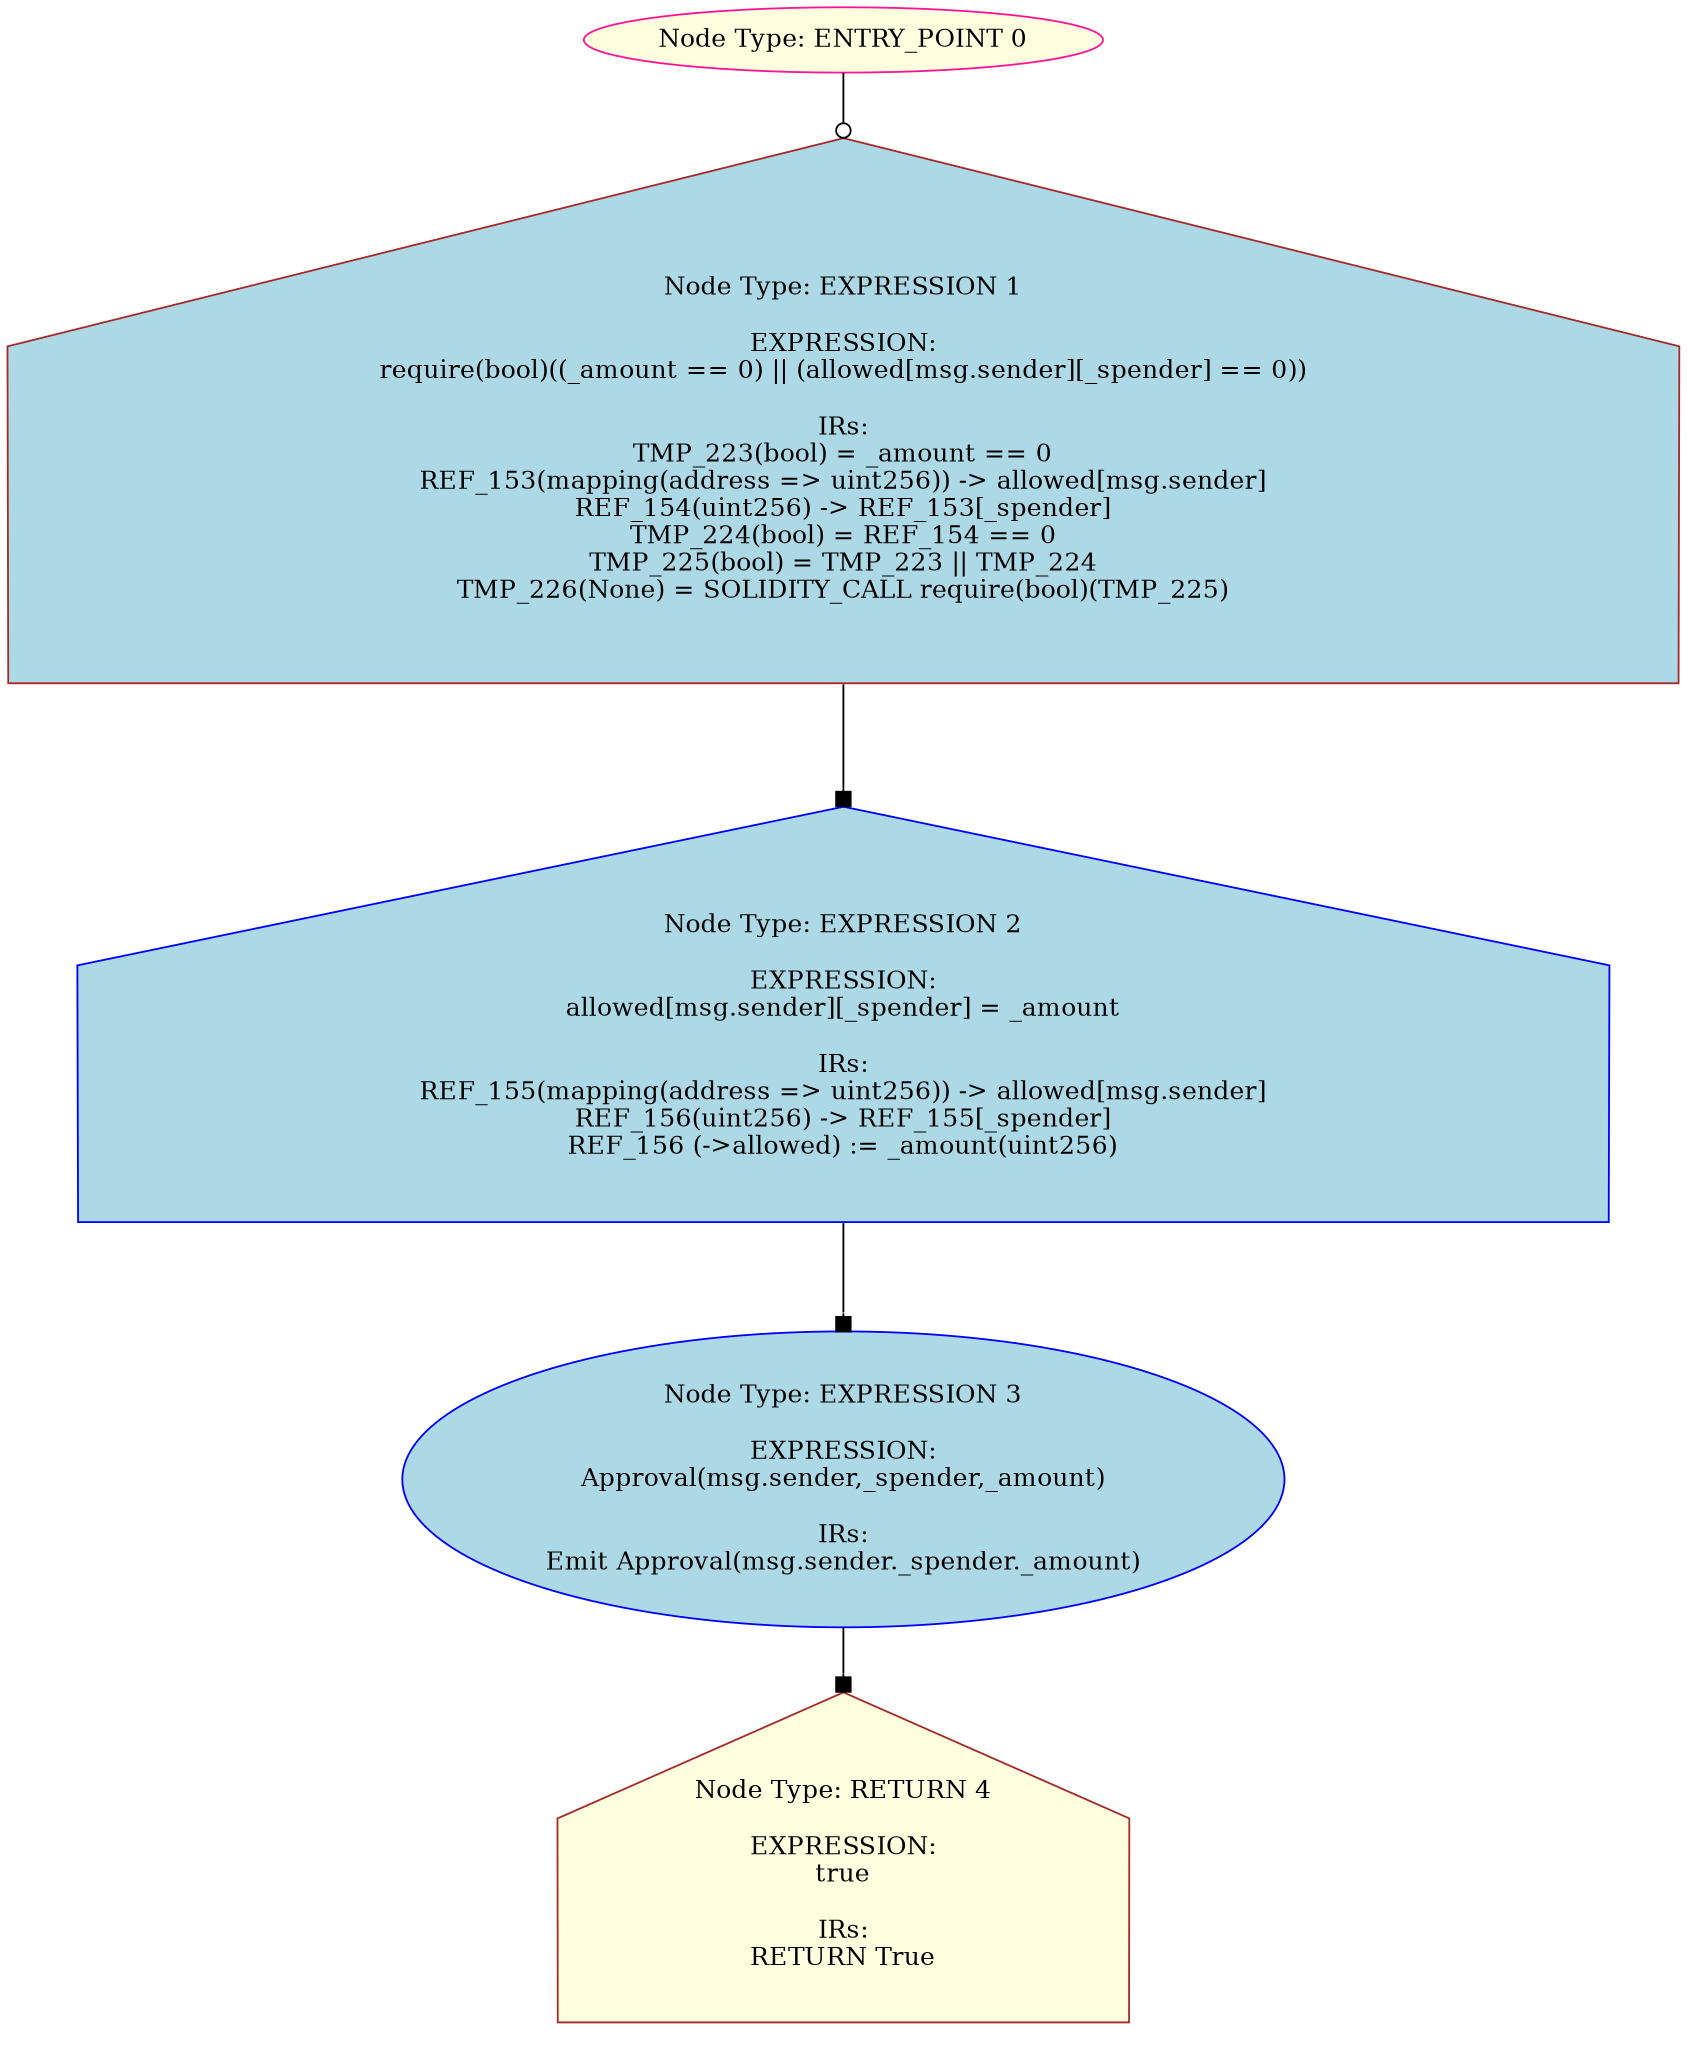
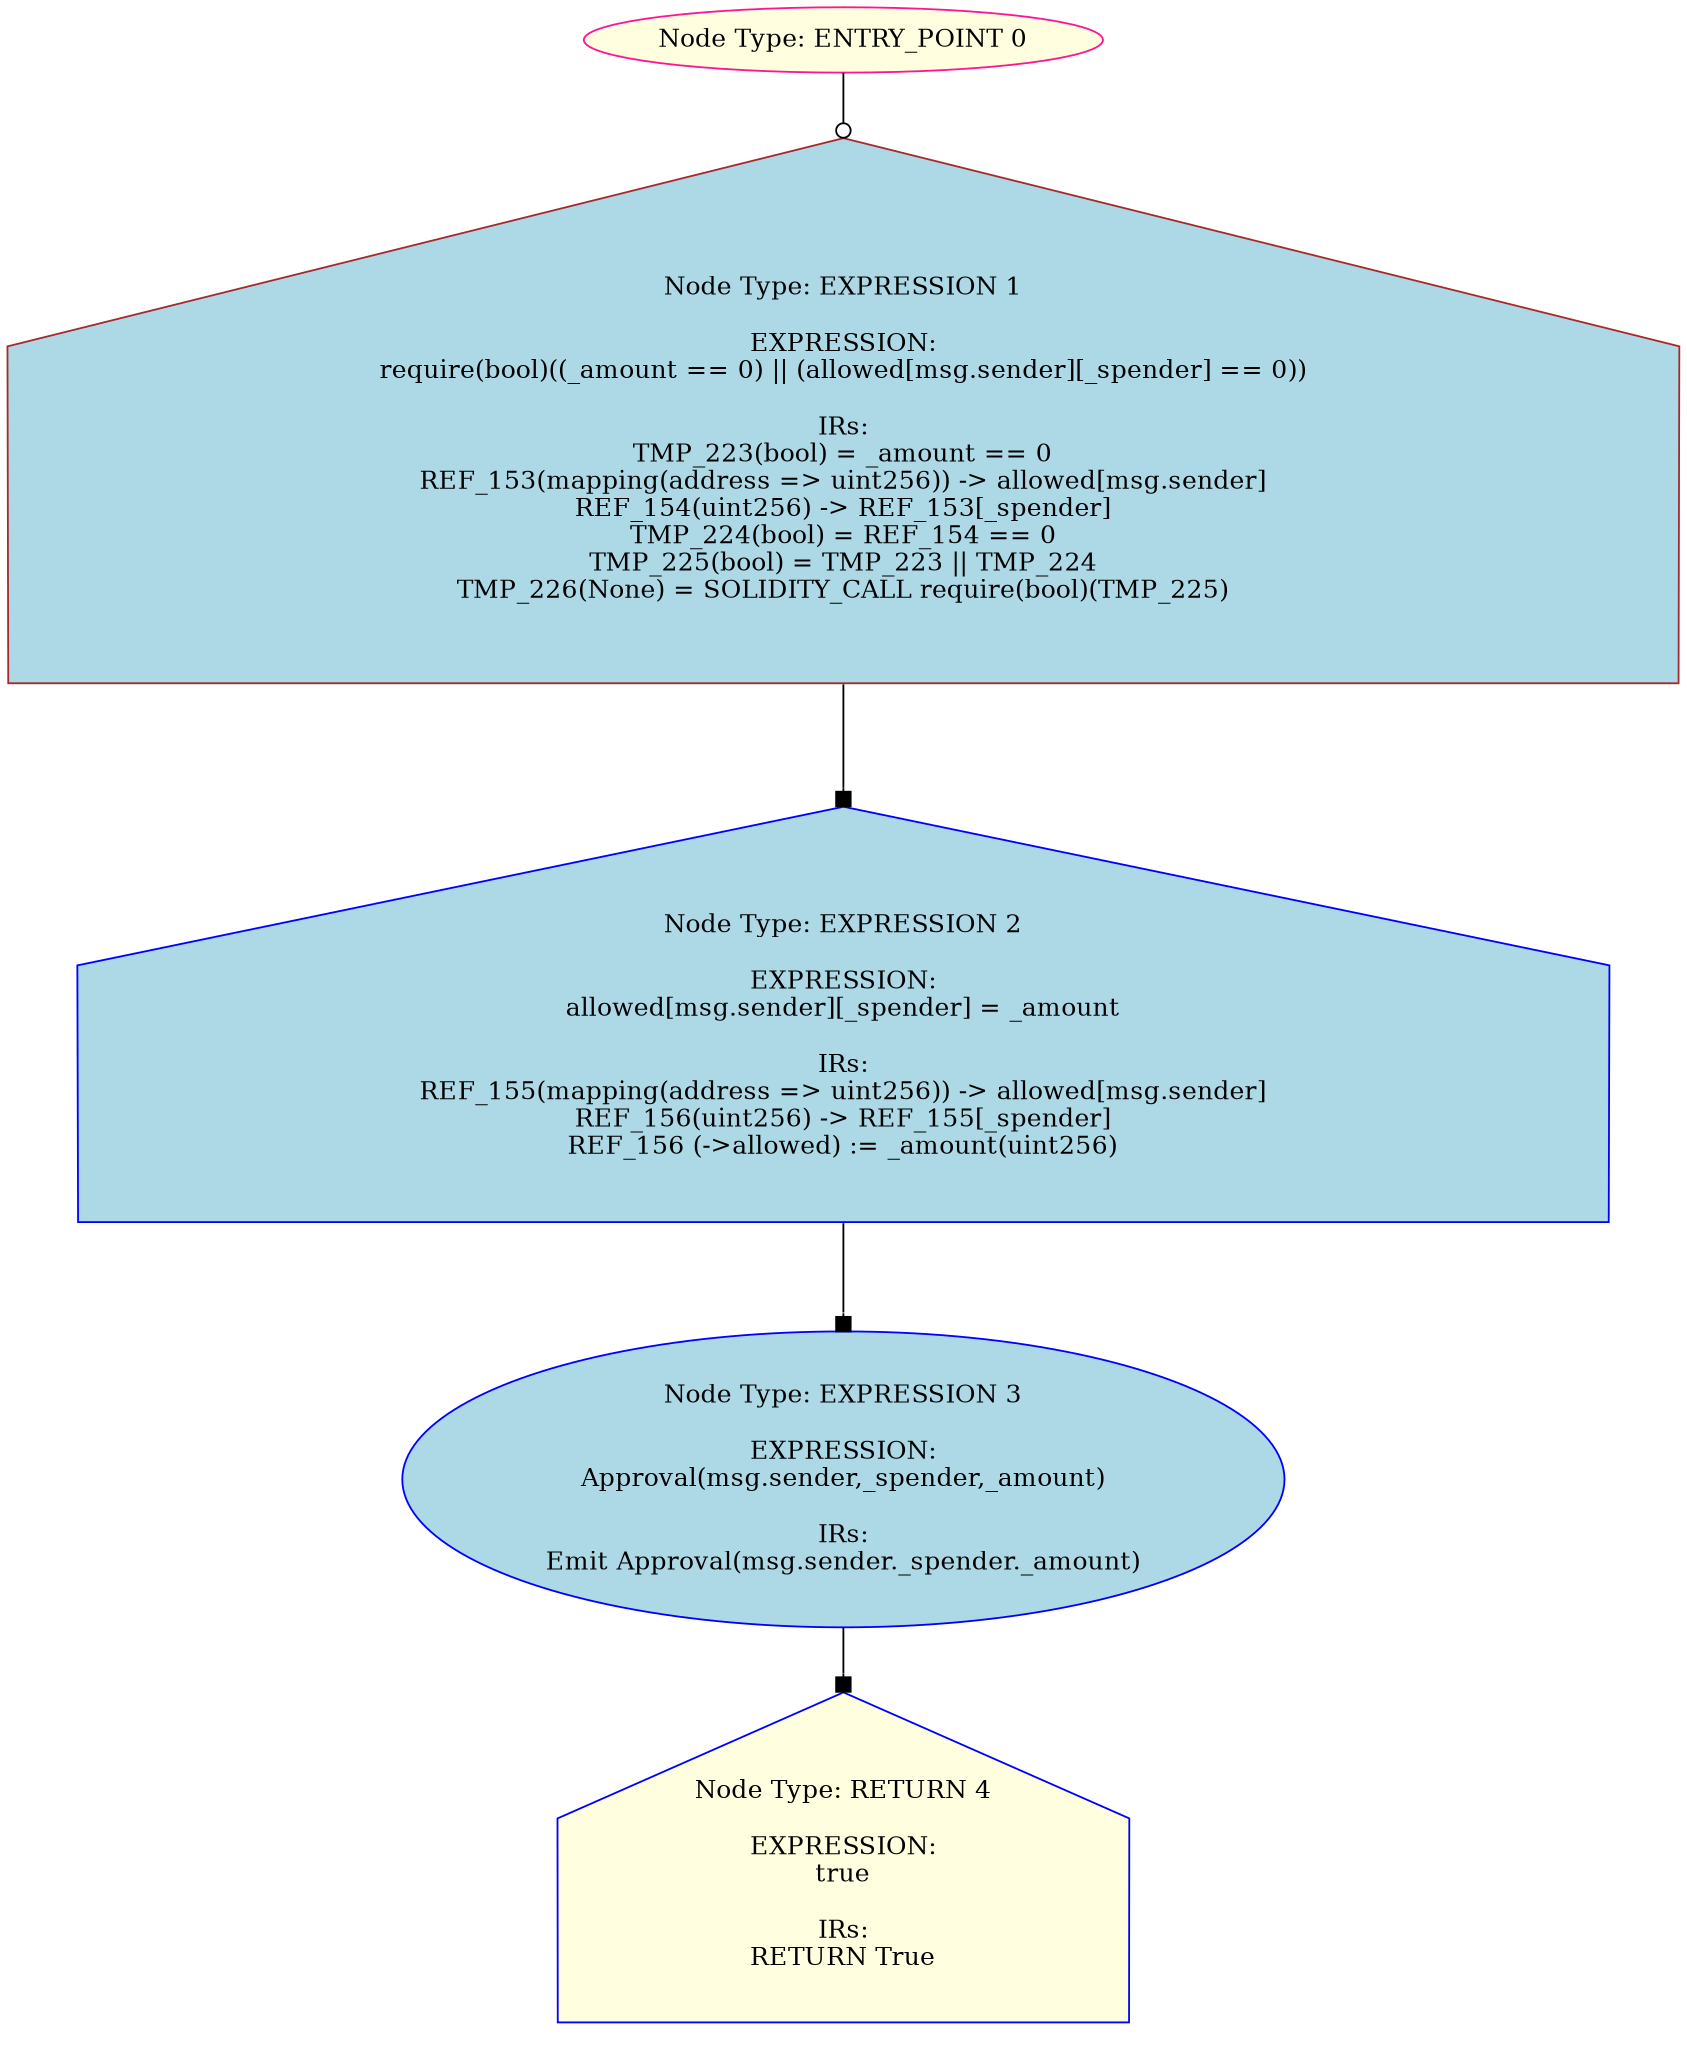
(843, 1875) -> (843, 1875)
